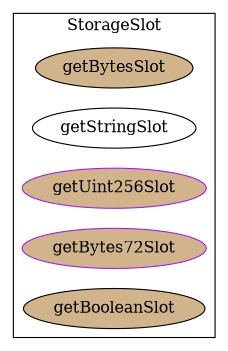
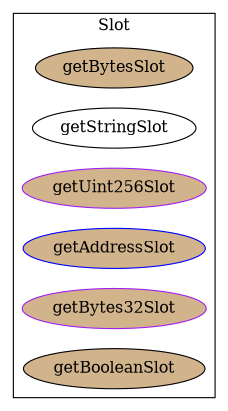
(114, 26) -> (114, 26)
none -> (114, 248)
(114, 248) -> (114, 309)
